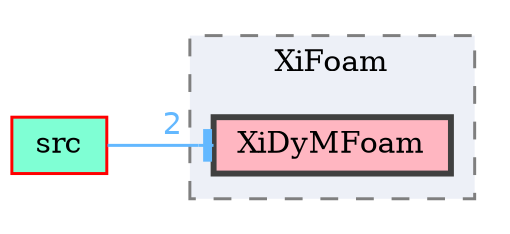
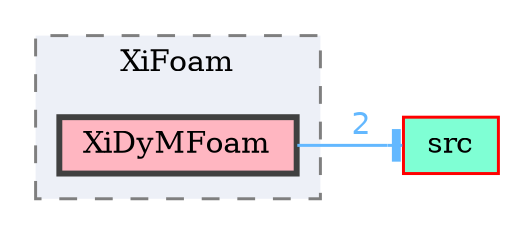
(153, 145) -> (342, 145)
